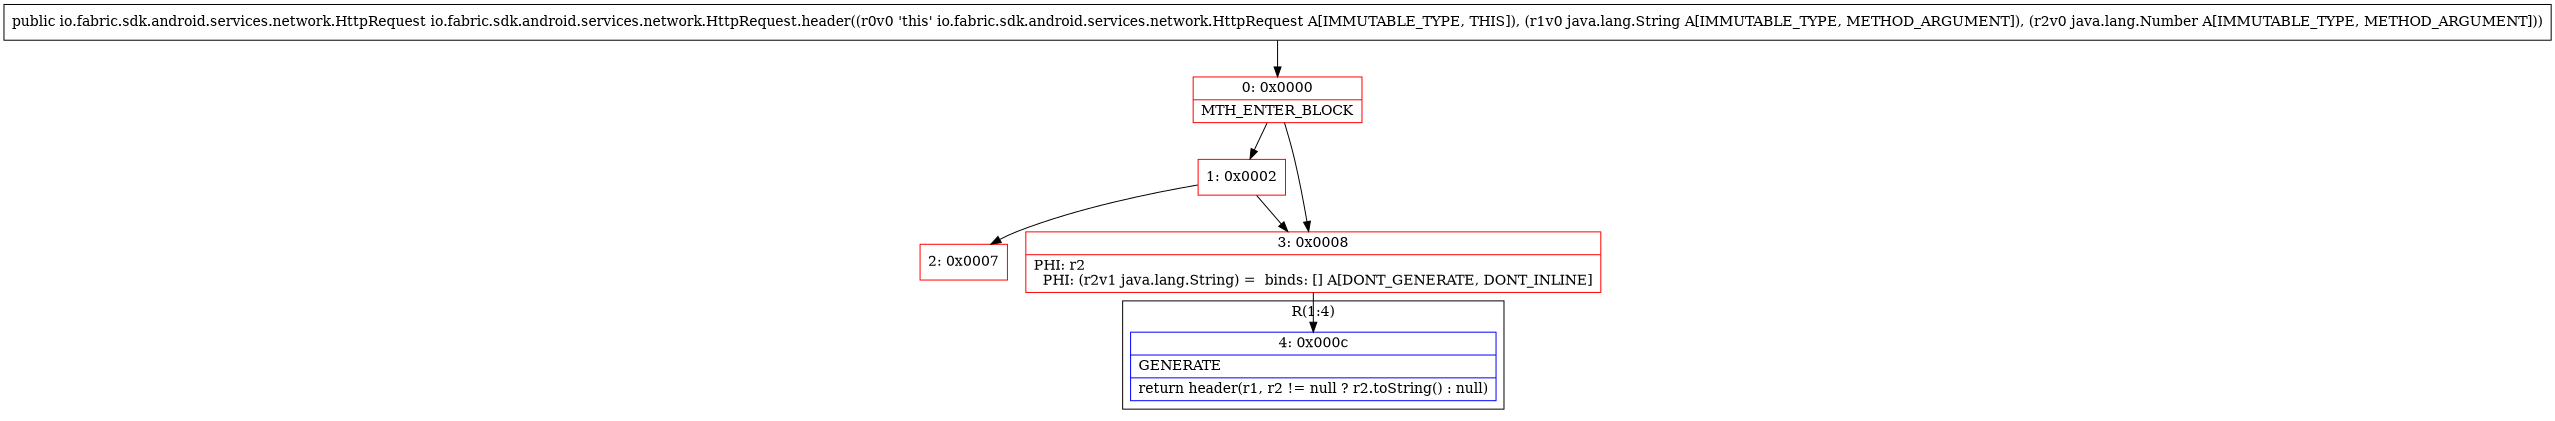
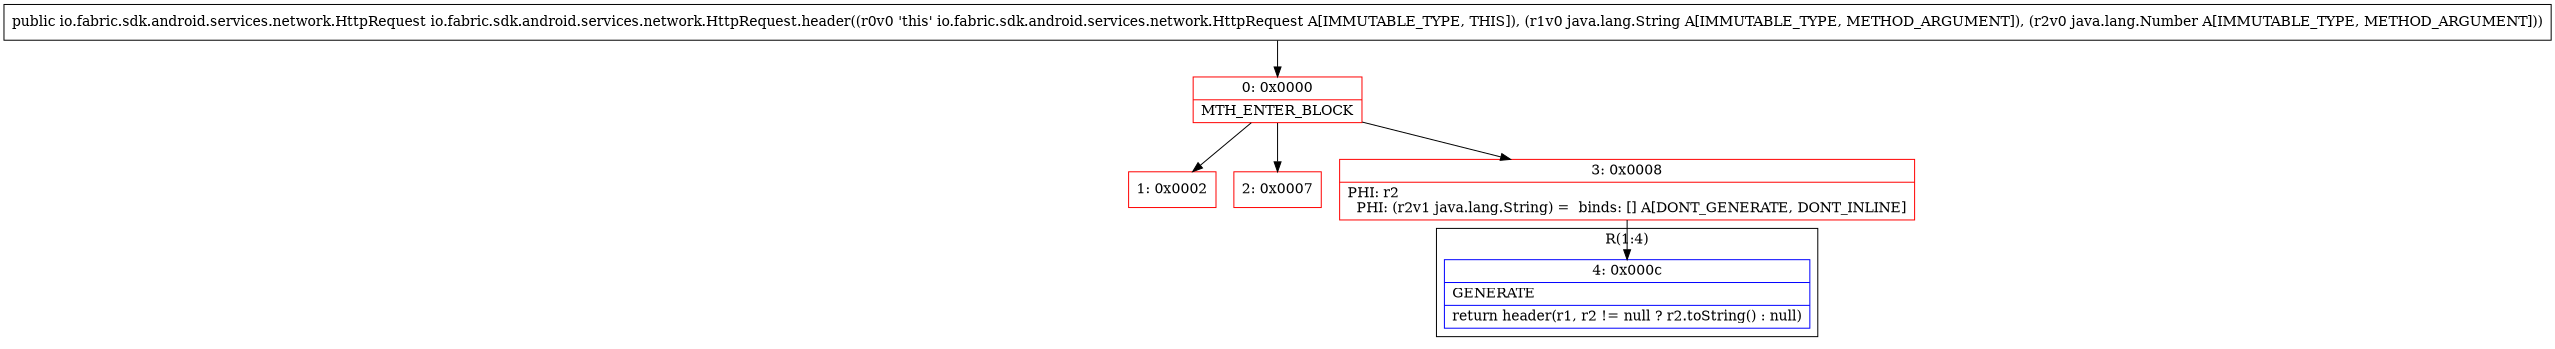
(1097, 206) -> (1278, 142)
(1269, 210) -> none
